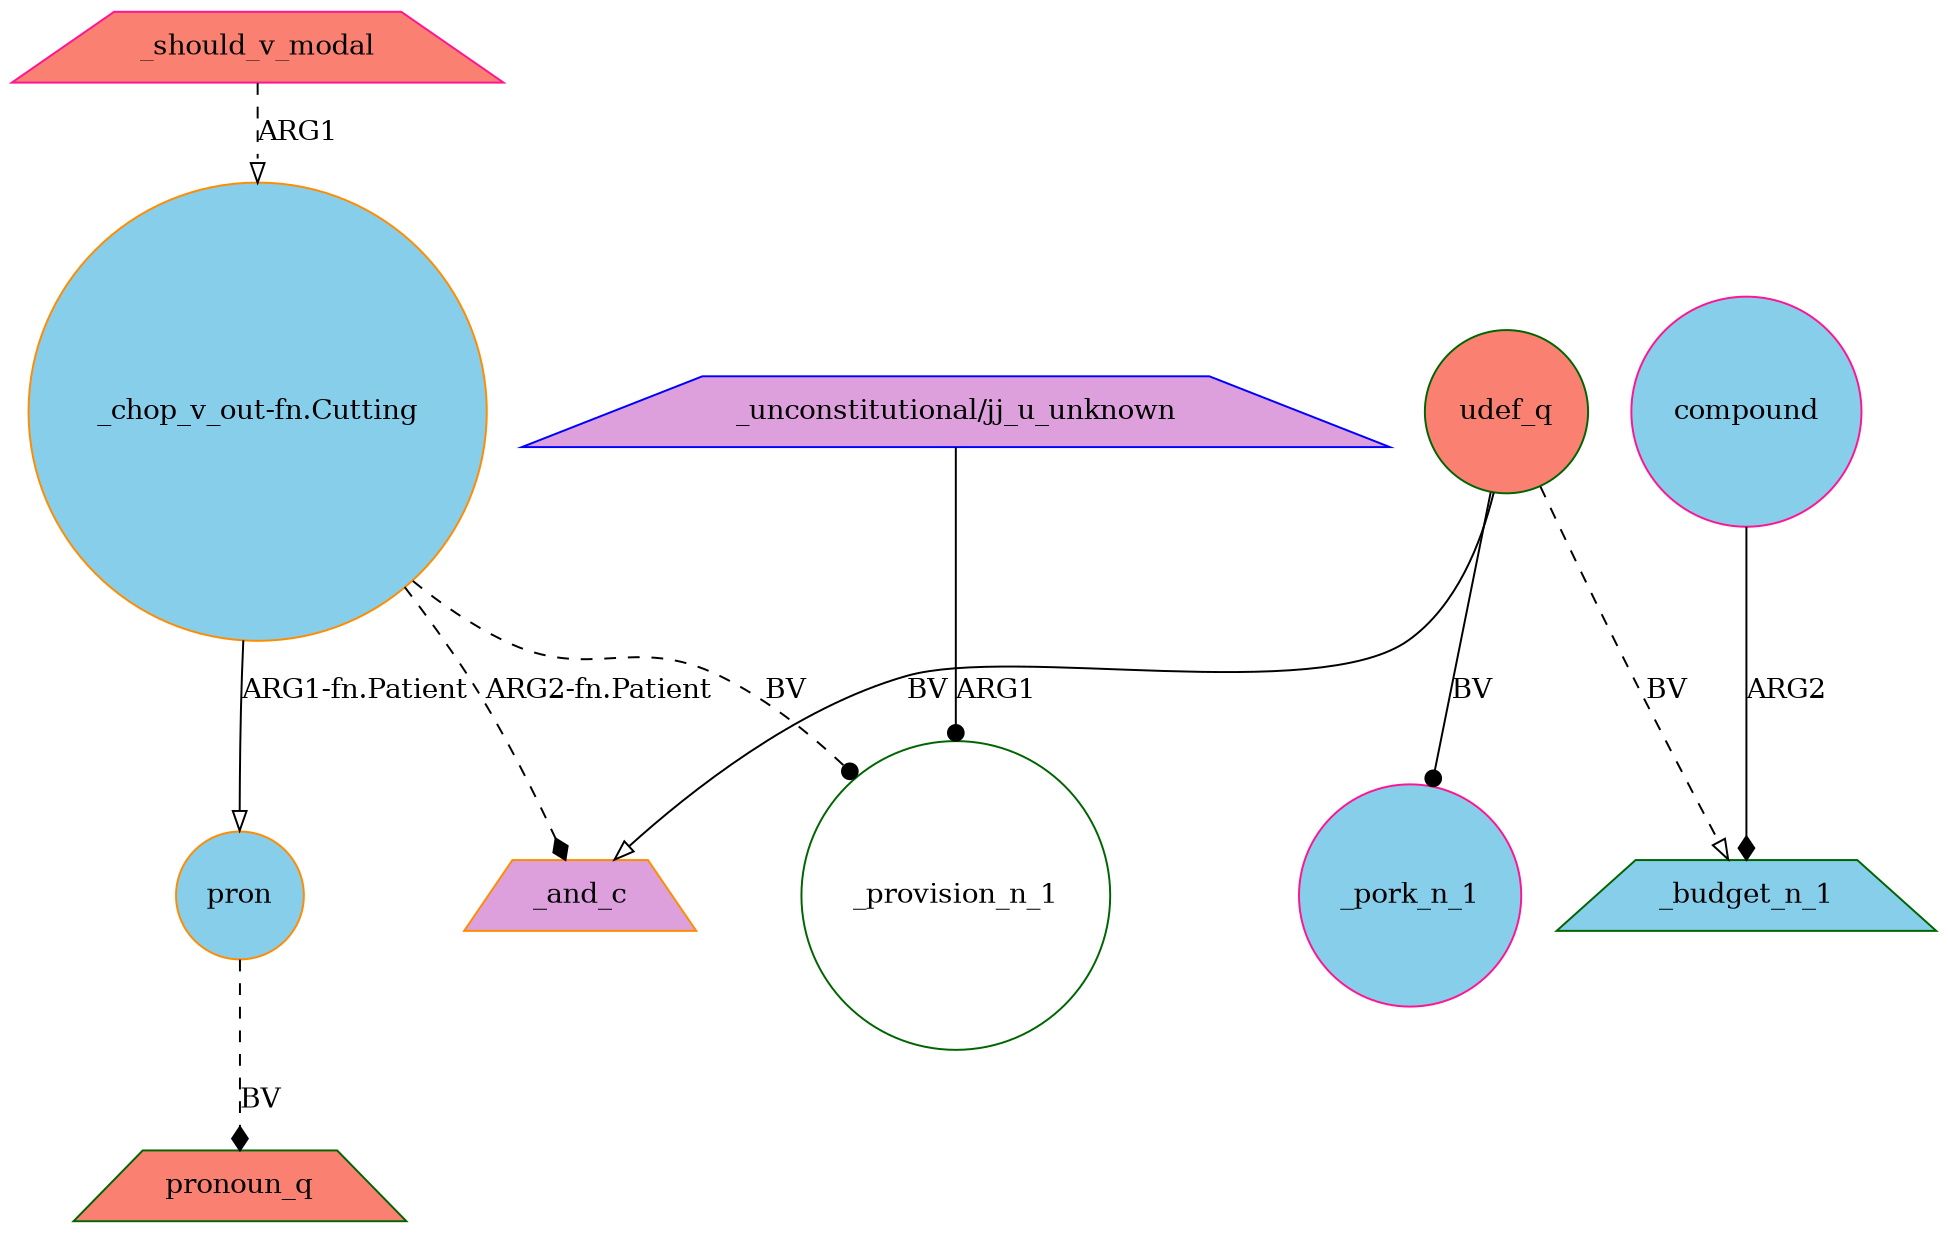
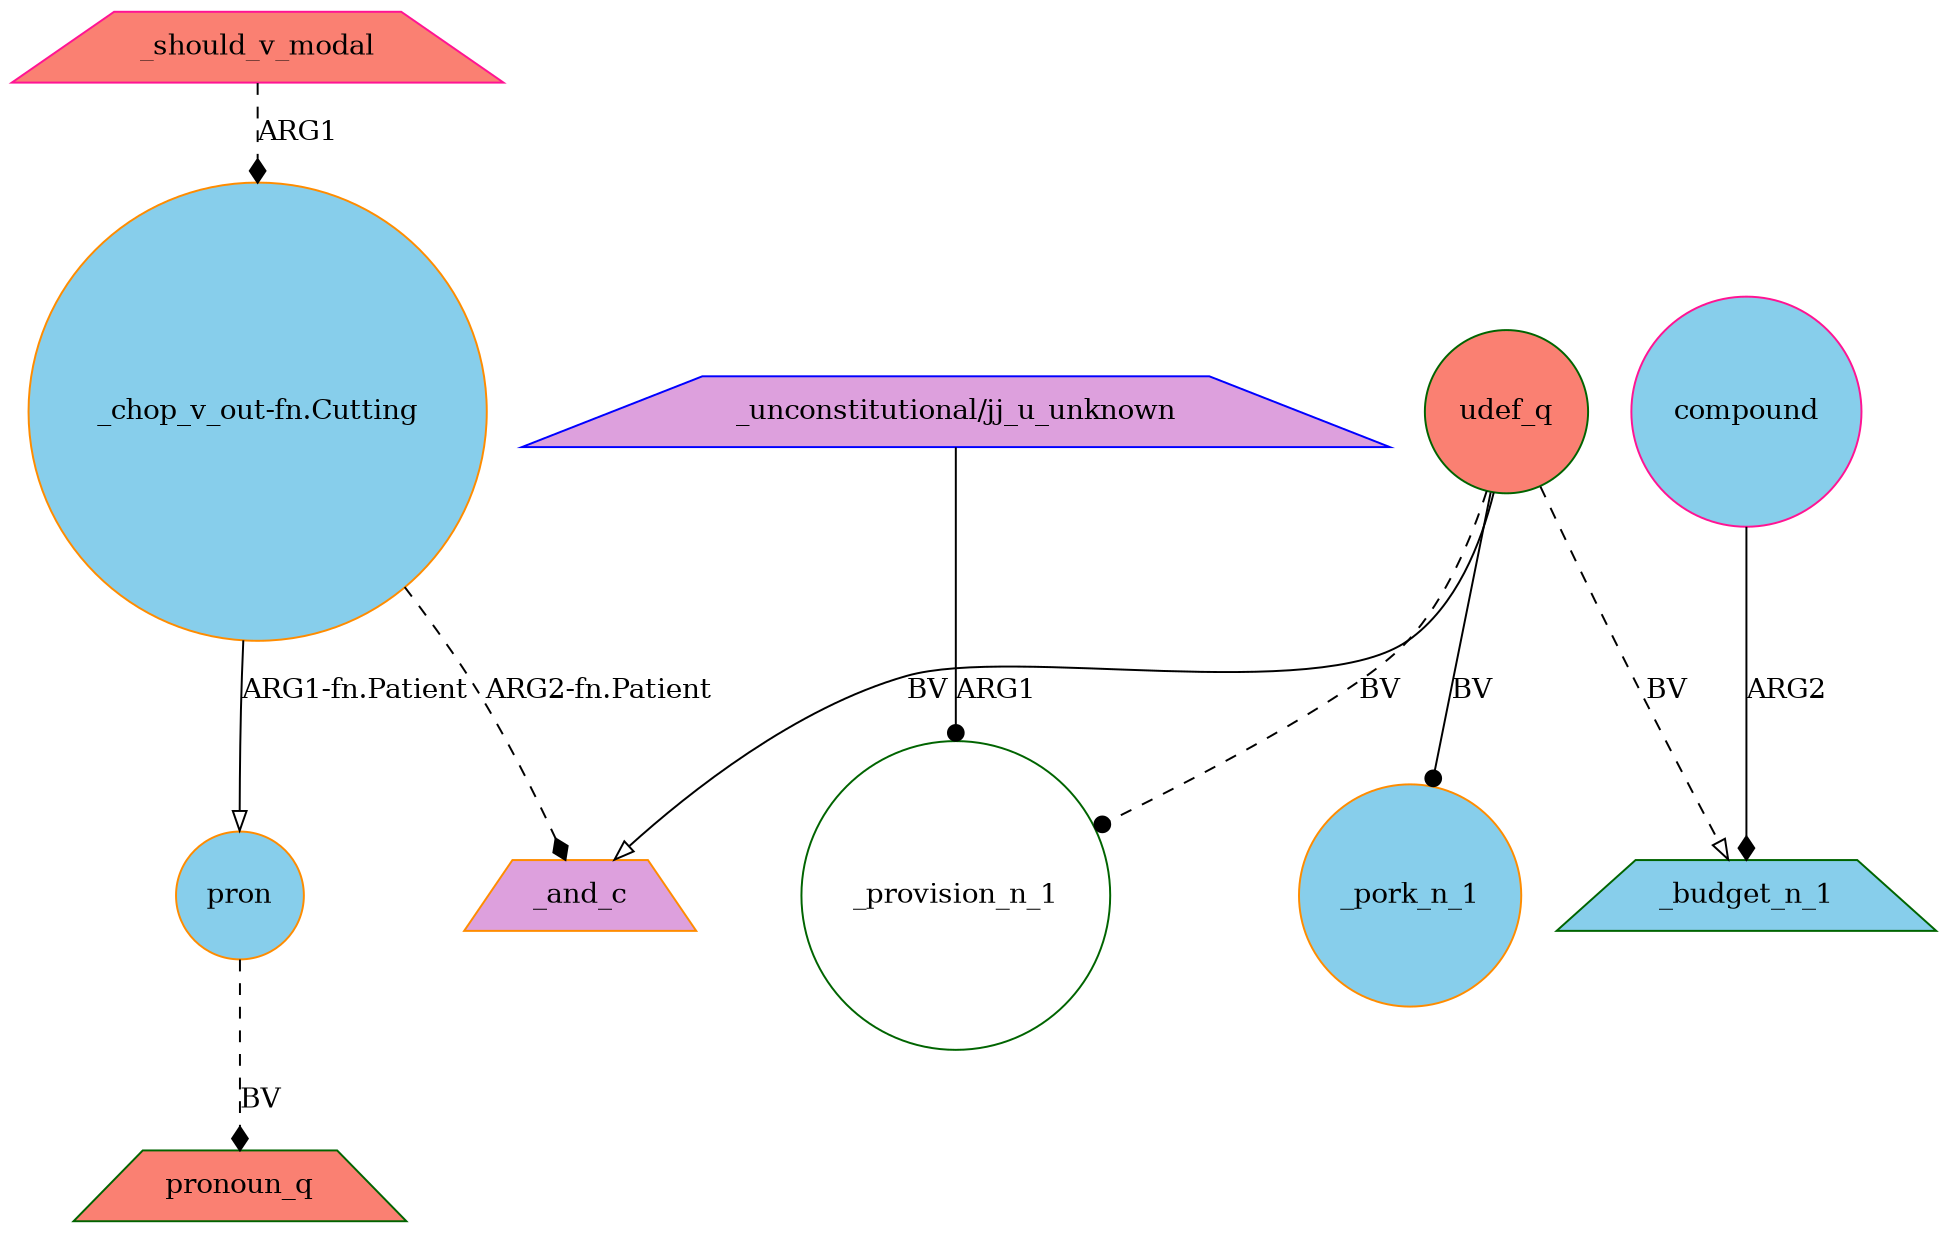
(258, 121) -> (258, 121)
(634, 657) -> (1337, 696)
(1410, 895) -> (1410, 895)
